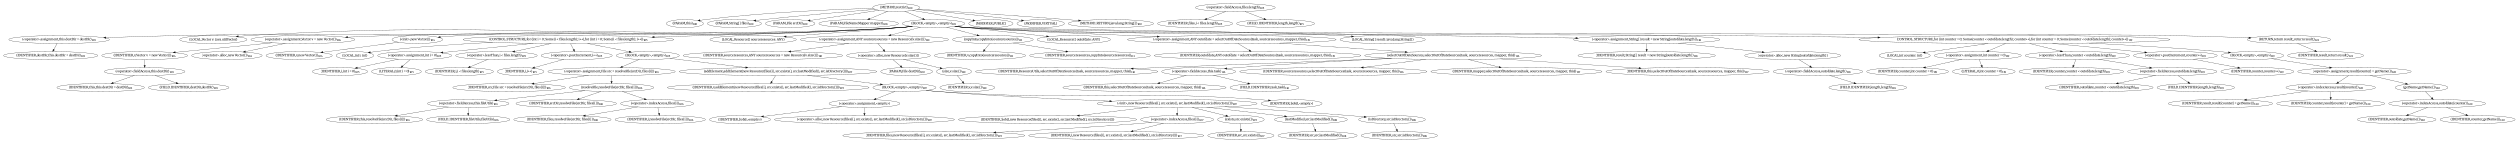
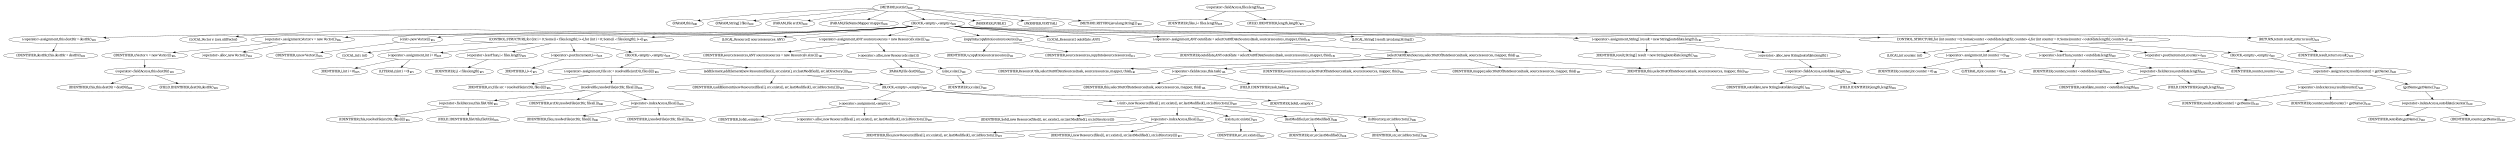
(2344, 79) -> none
none -> (1768, 88)
